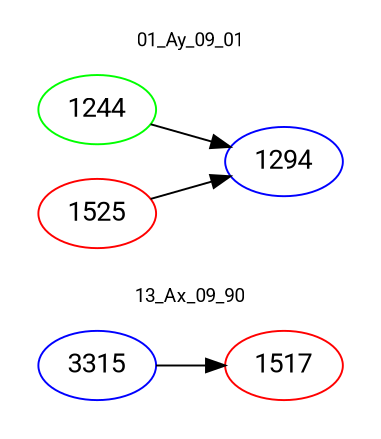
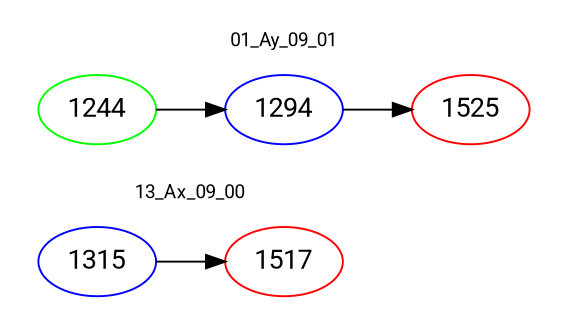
(181, 190) -> (368, 110)
(191, 297) -> (191, 193)
(97, 365) -> (97, 262)
